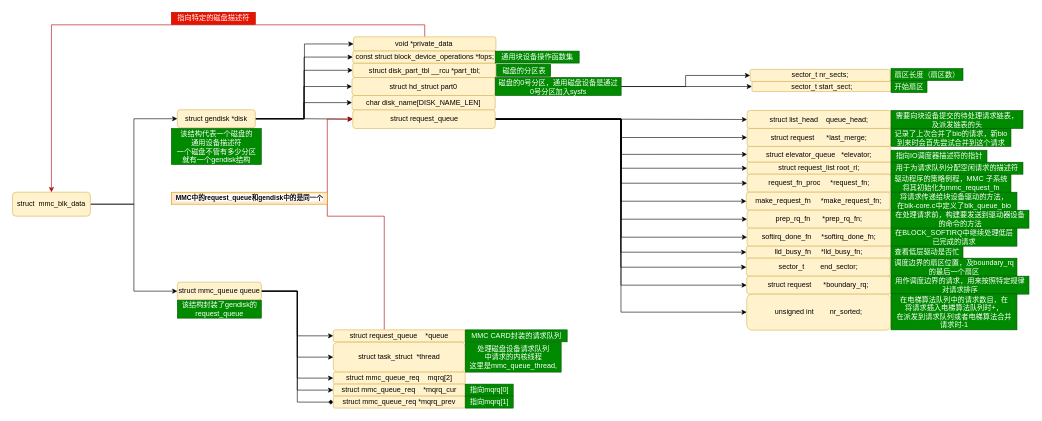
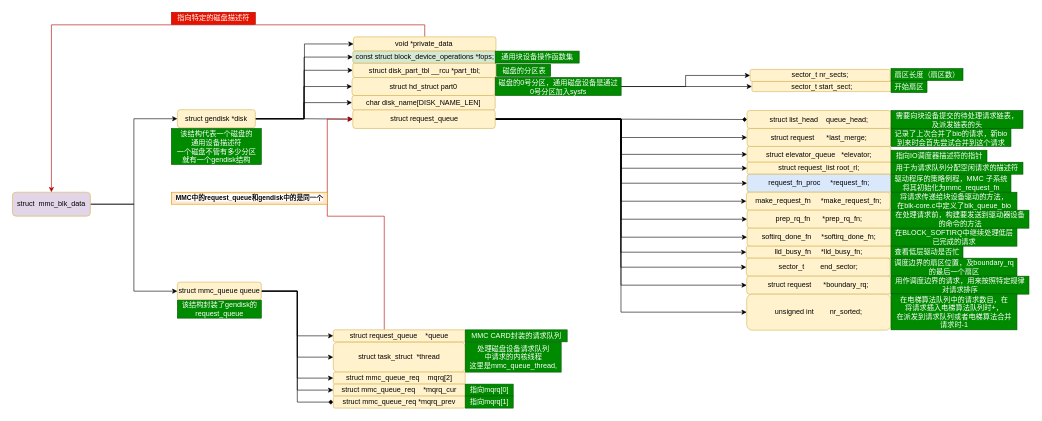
(425, 57) -> (425, 57)
(741, 120) -> (741, 120)
(819, 183) -> (819, 183)
(51, 204) -> (51, 204)
